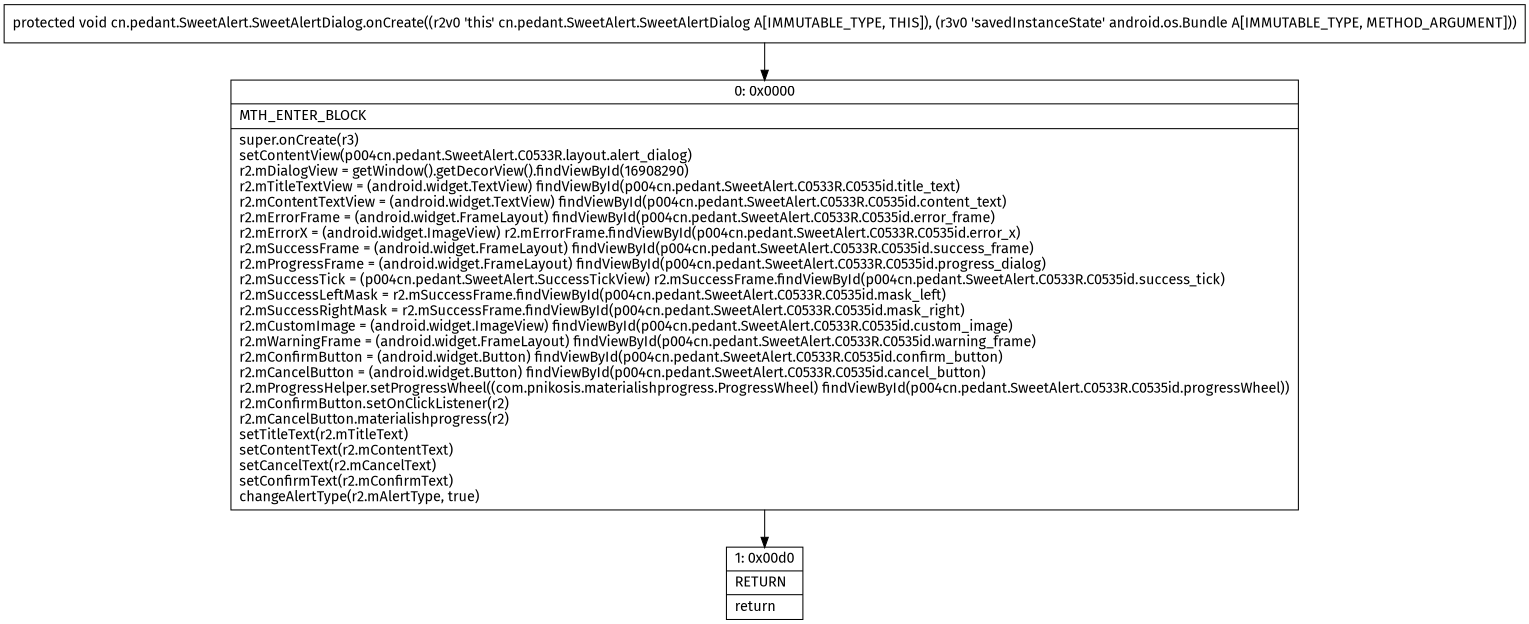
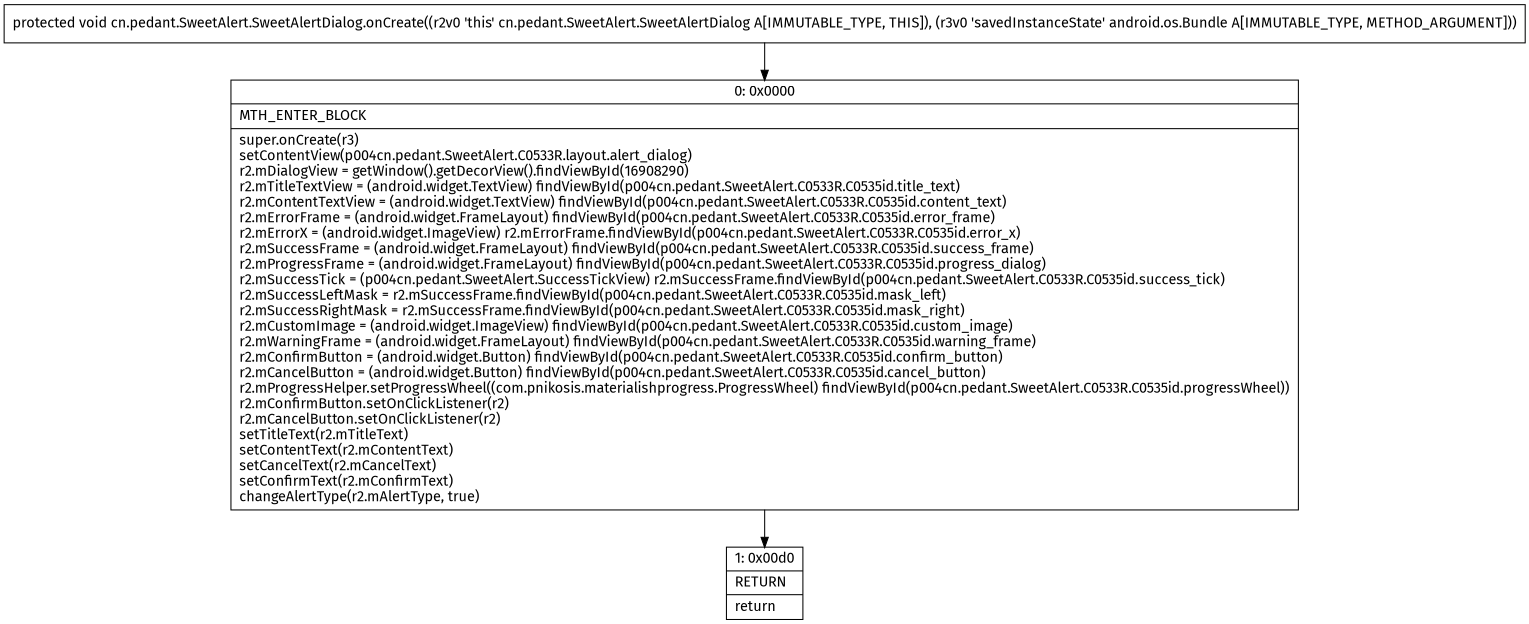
(375, 420) -> (370, 420)
